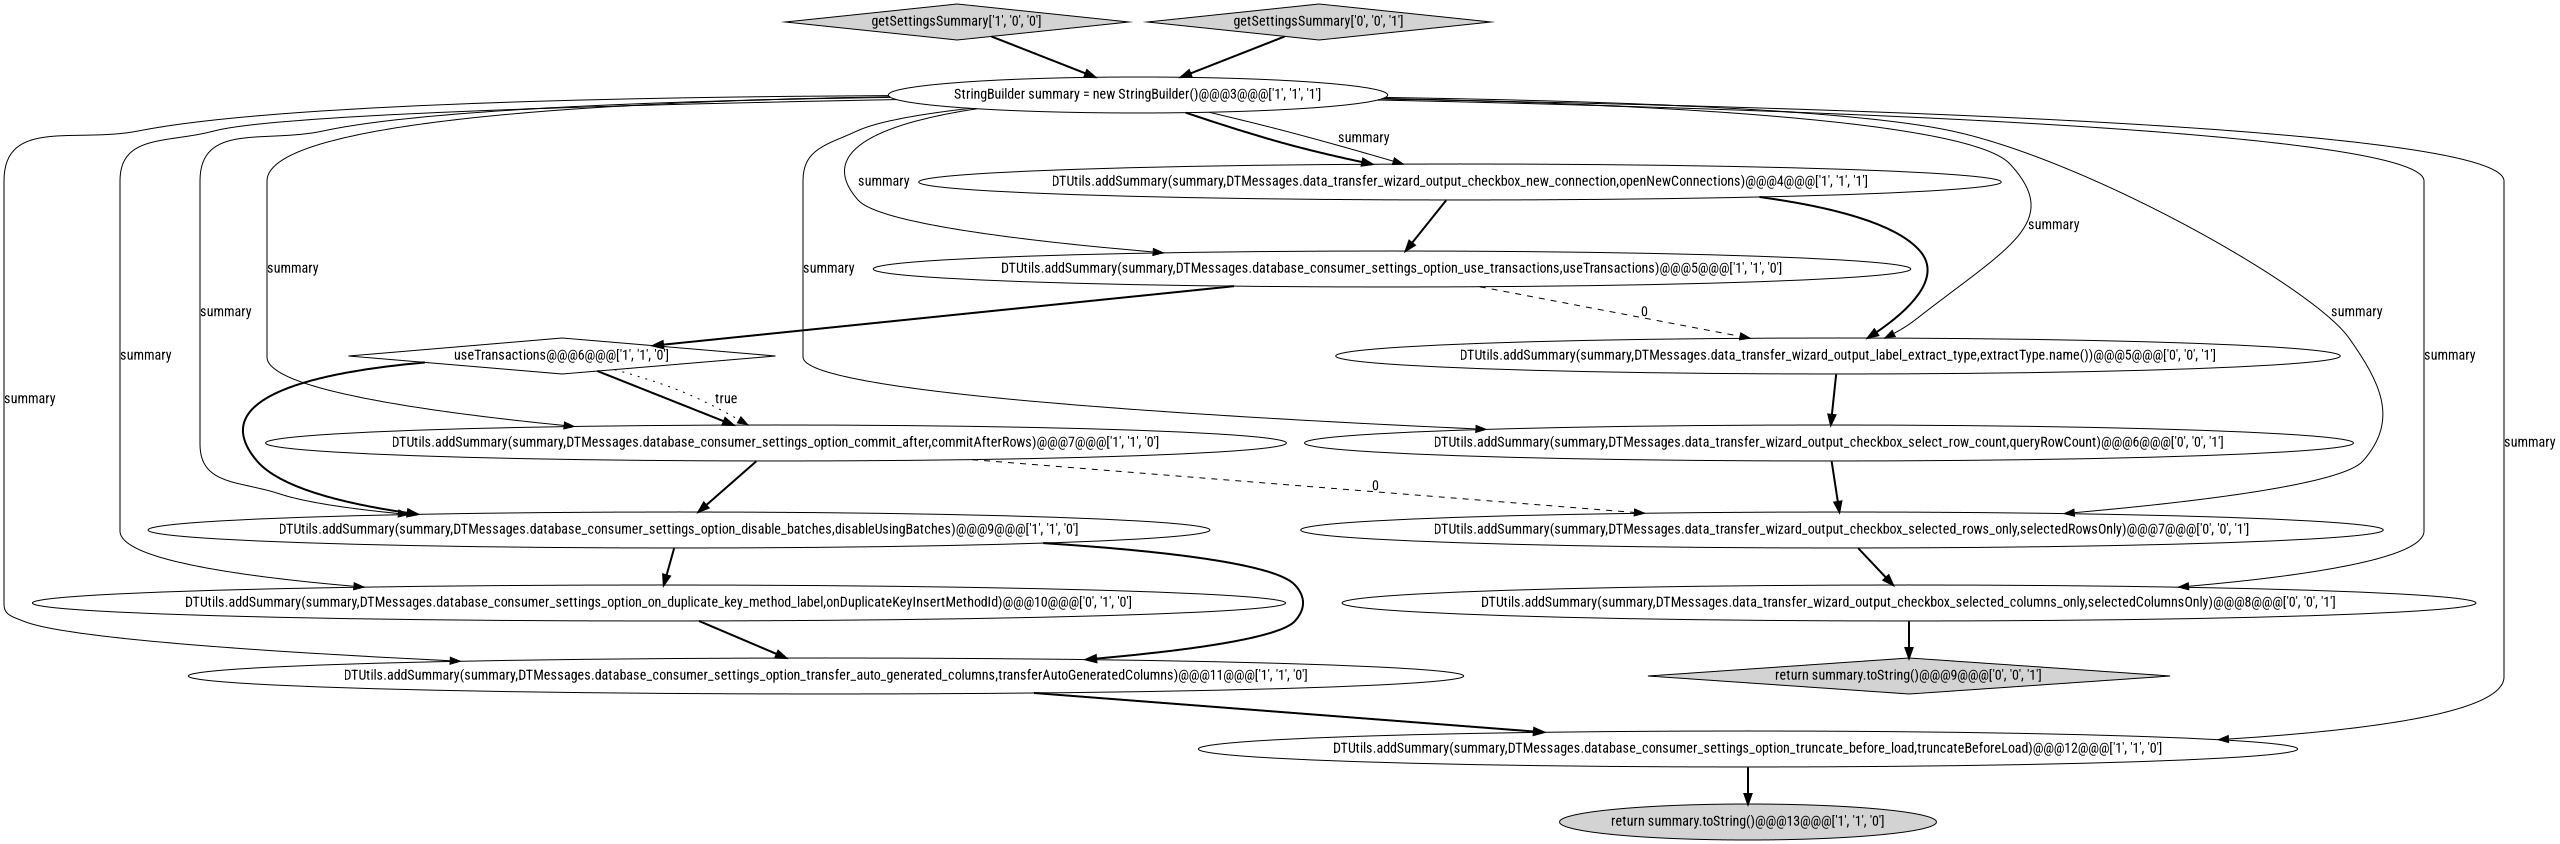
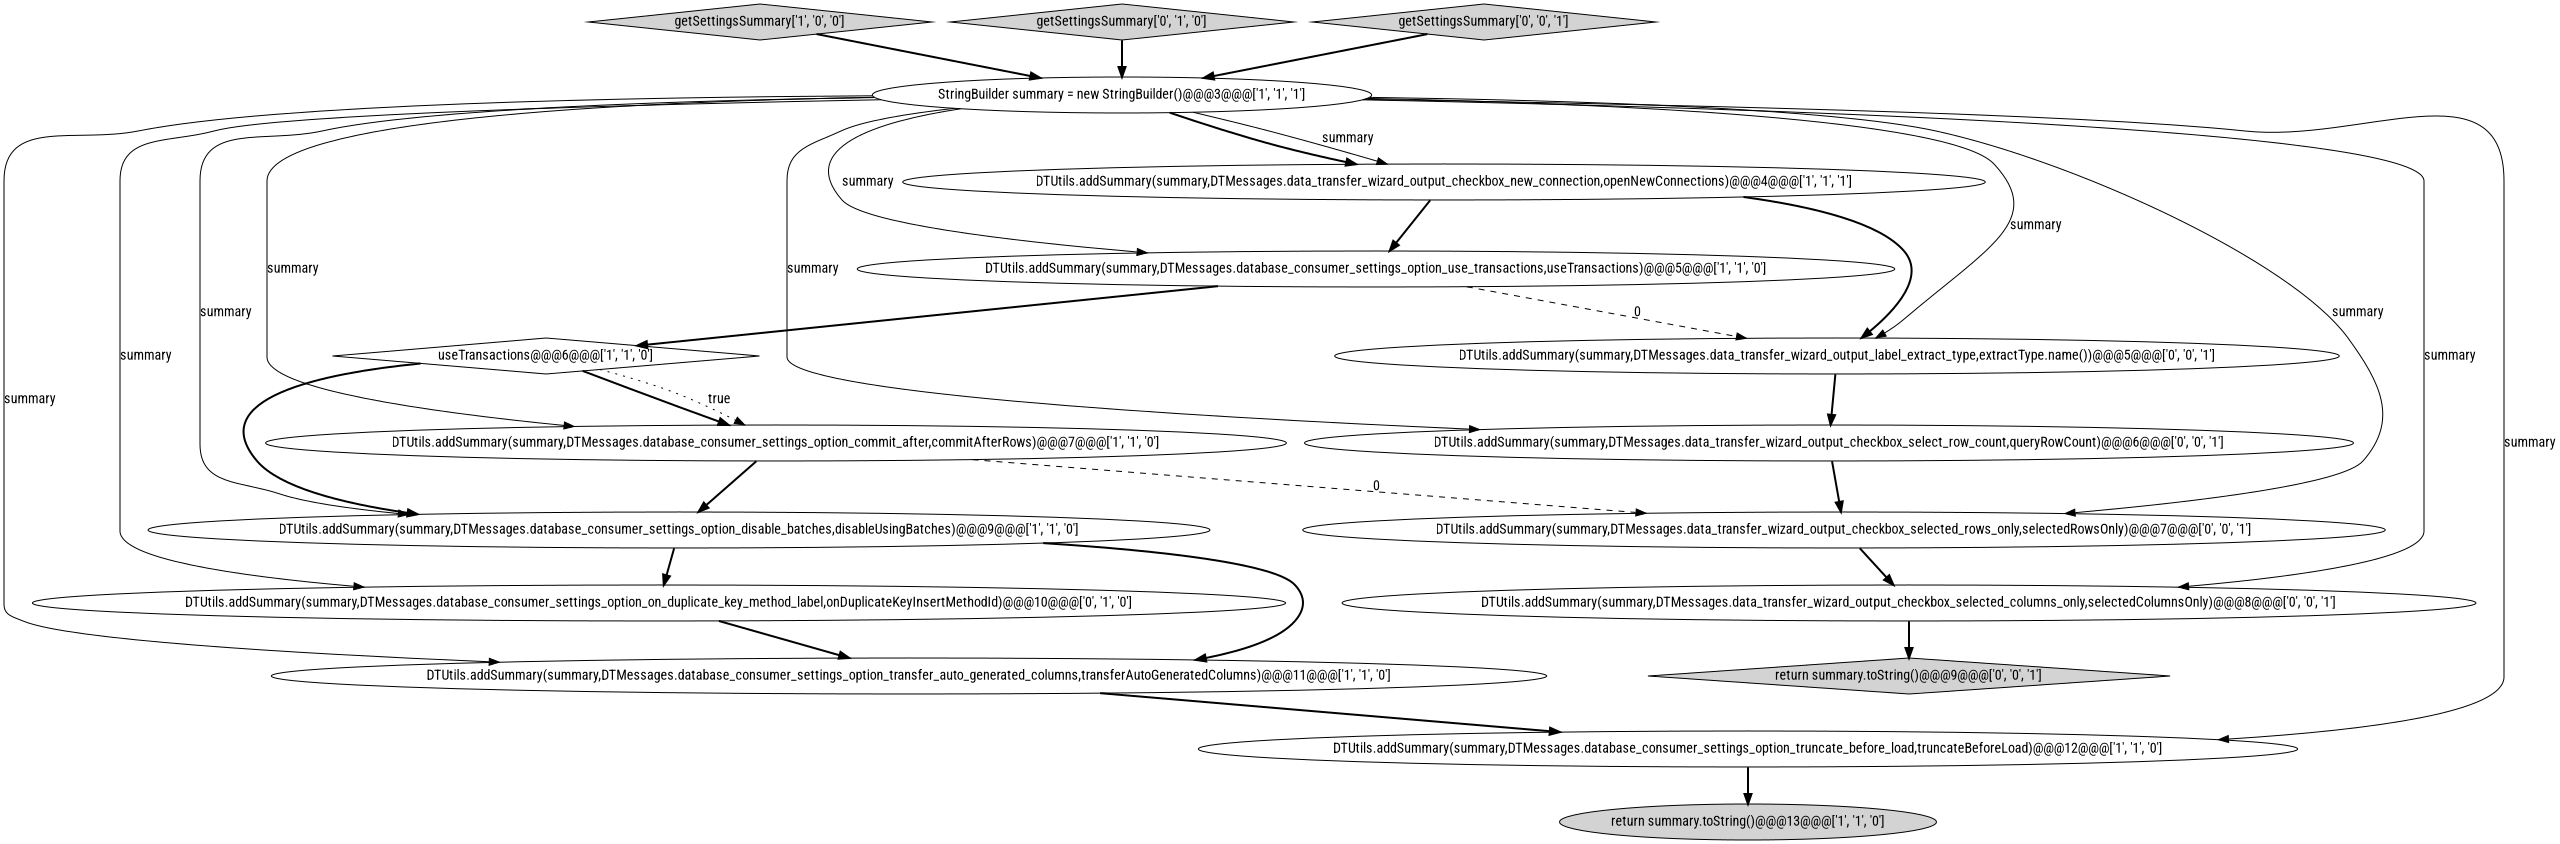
none -> (1122, 22)
